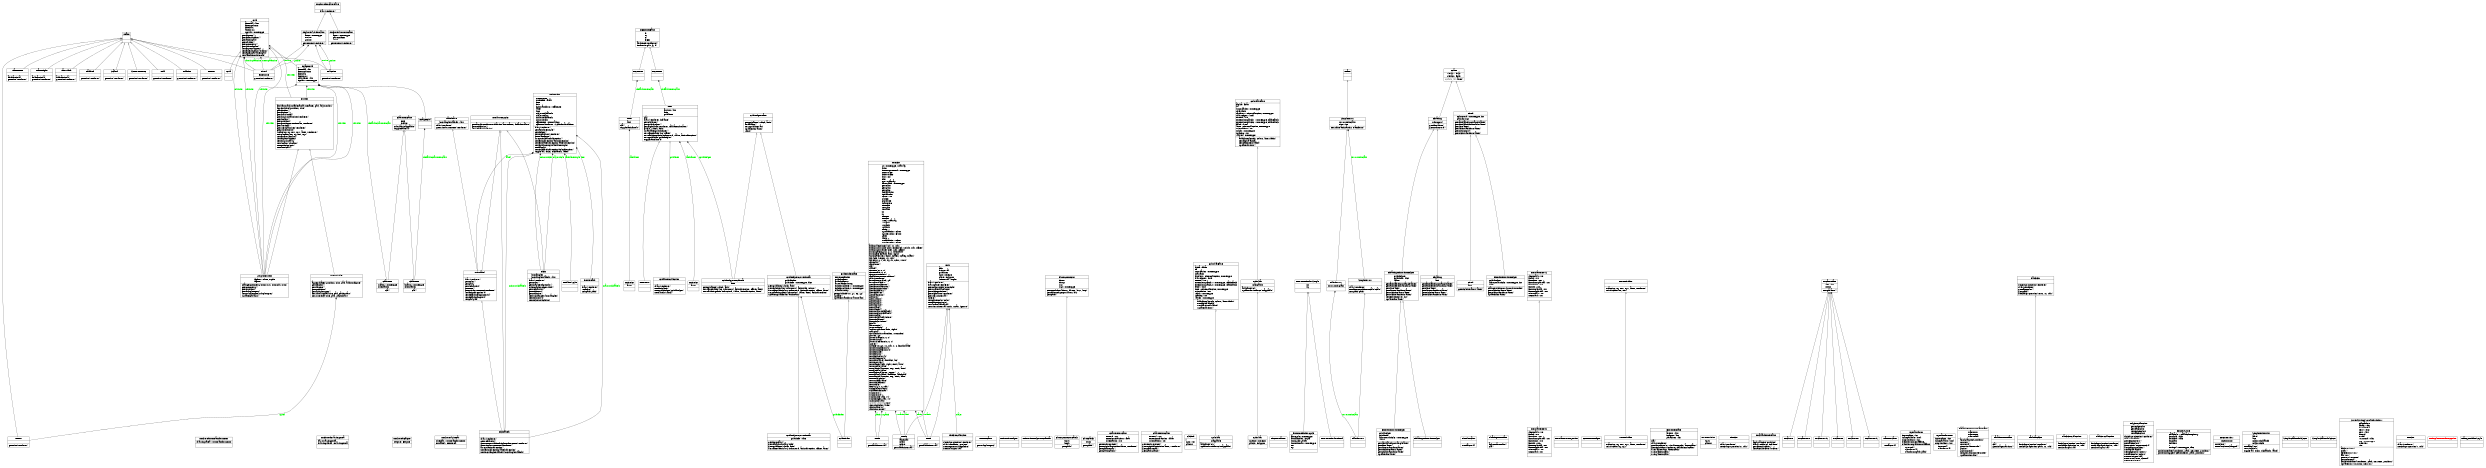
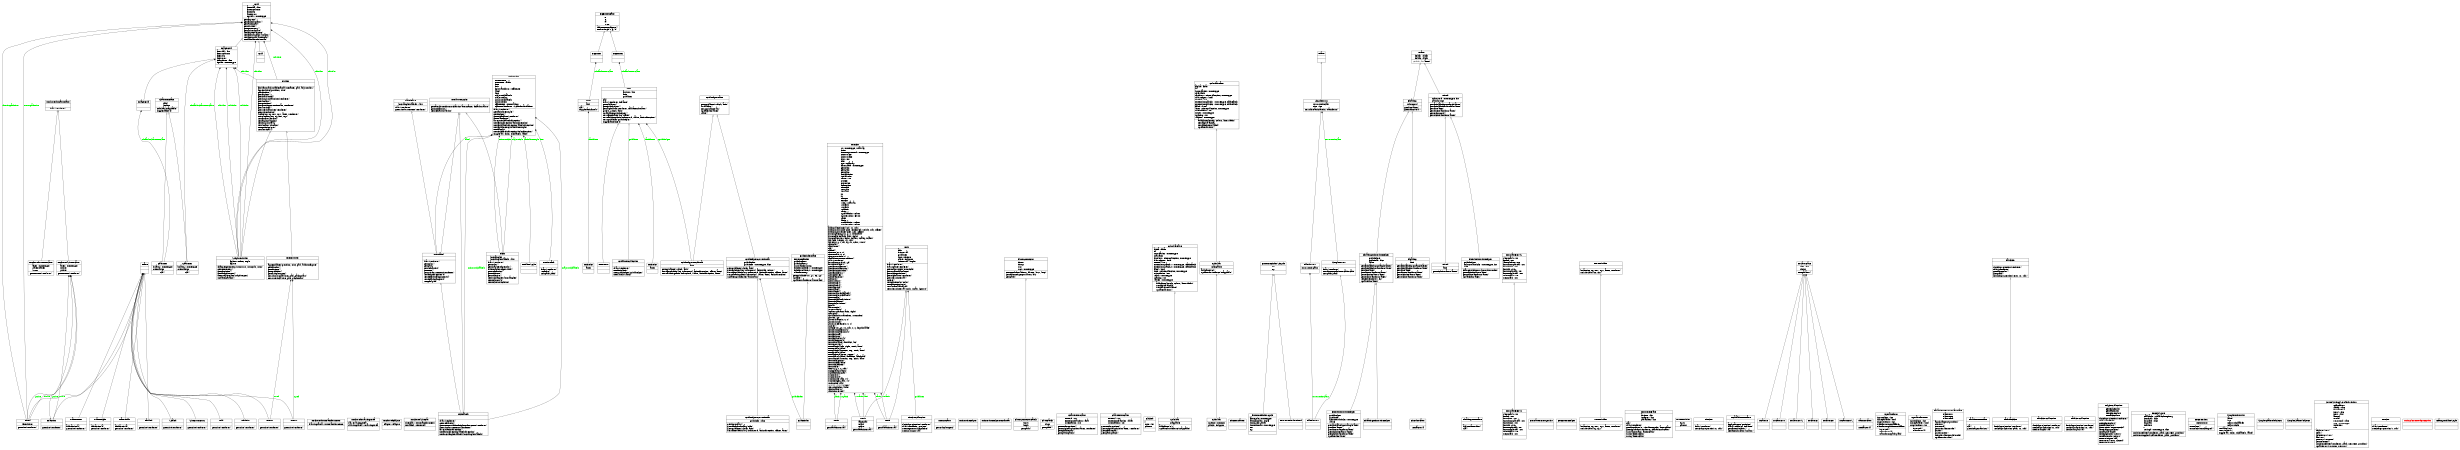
(1535, 280) -> (1512, 262)
none -> (280, 350)
(959, 415) -> (919, 397)
